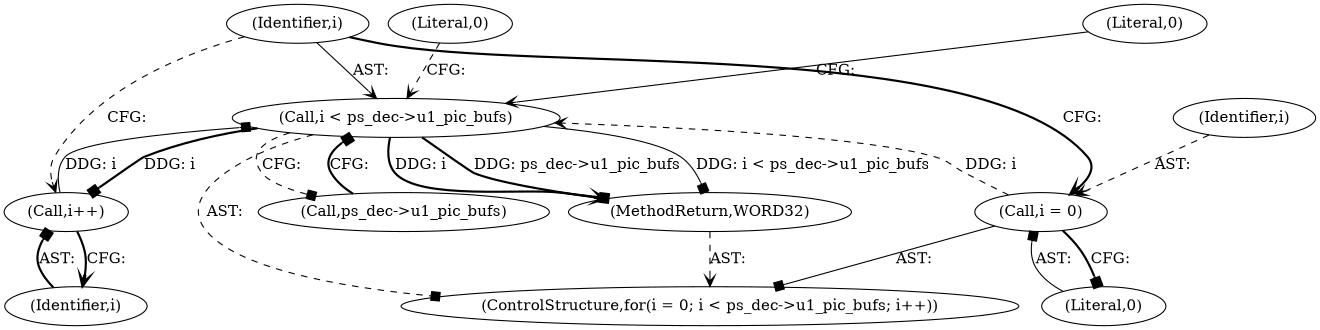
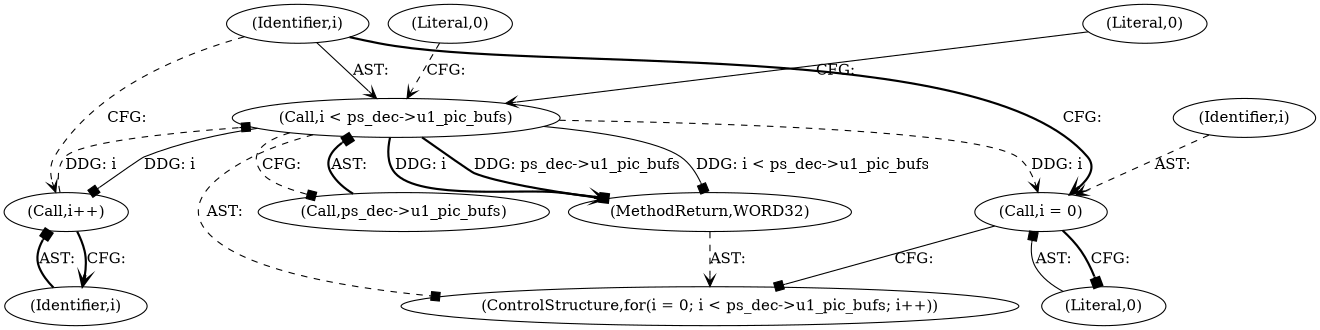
(793, 136) -> (805, 128)
(132, 139) -> (132, 139)
(174, 147) -> (174, 147)
(352, 165) -> (352, 165)
(917, 259) -> (917, 259)
